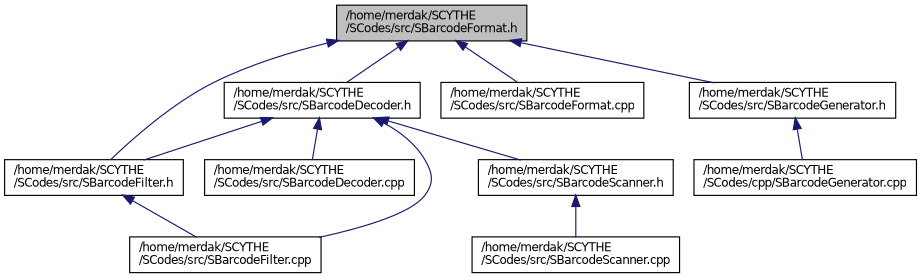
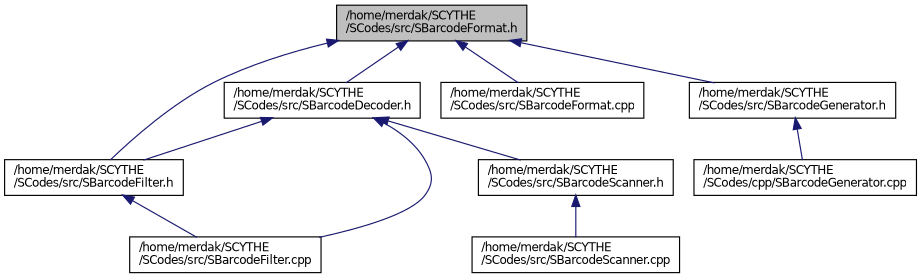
(310, 178) -> none
